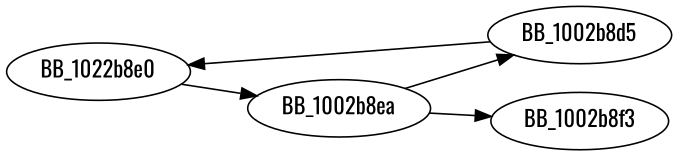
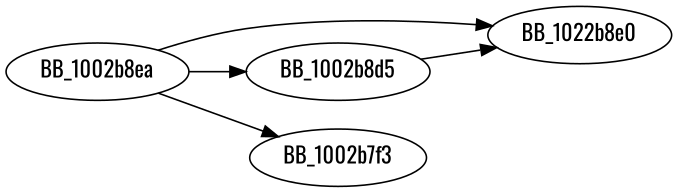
(211, 89) -> (316, 22)
(580, 121) -> (338, 158)
